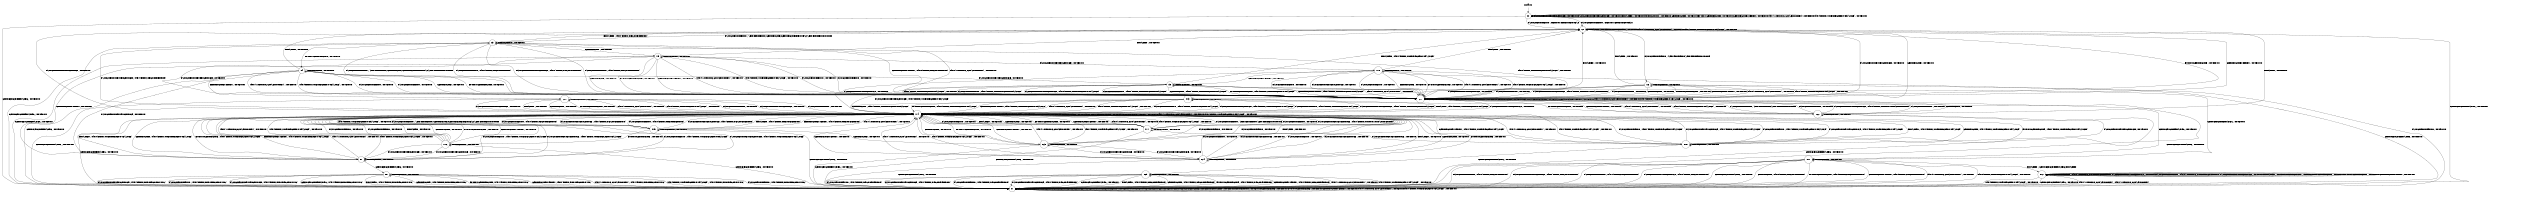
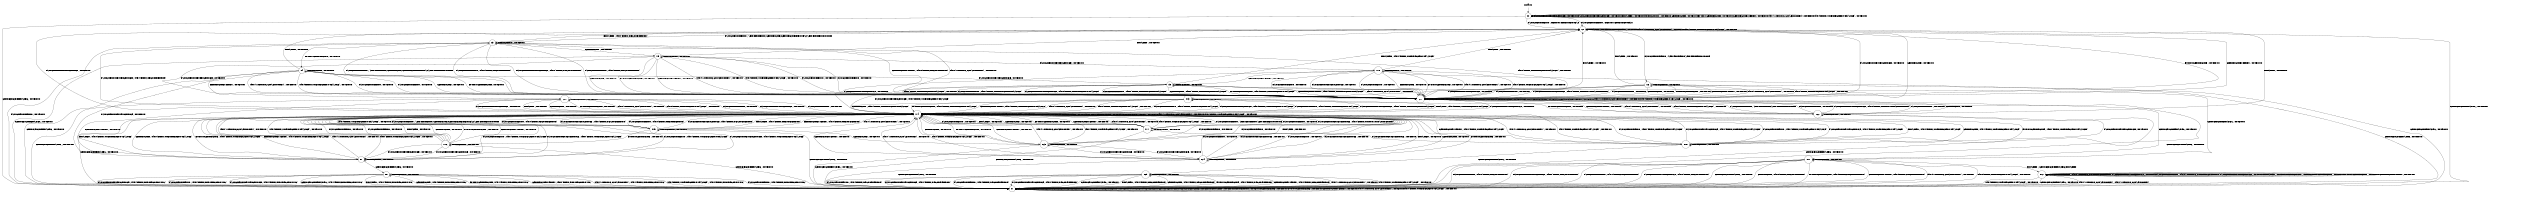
(148, 67) -> (172, 116)
(28, 114) -> (28, 114)
(2429, 129) -> (2429, 129)
